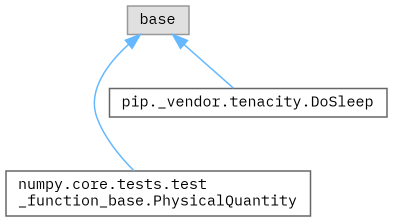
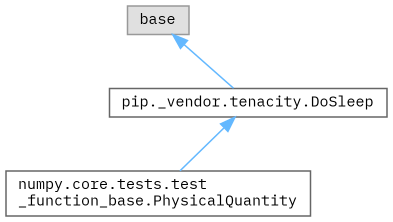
(95, 108) -> (202, 149)
